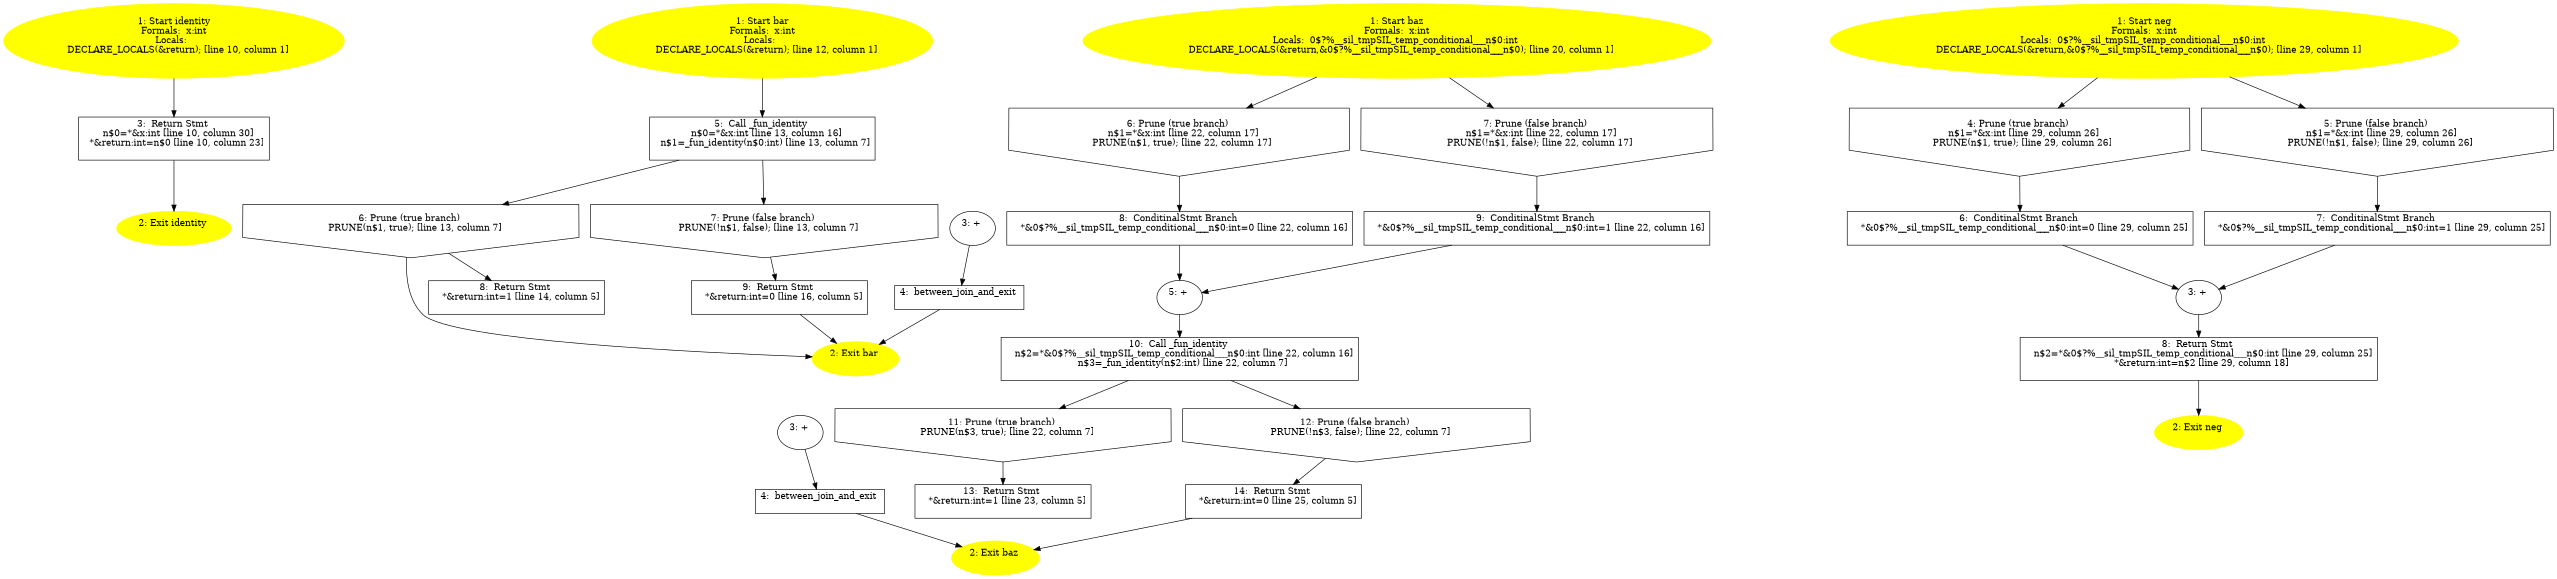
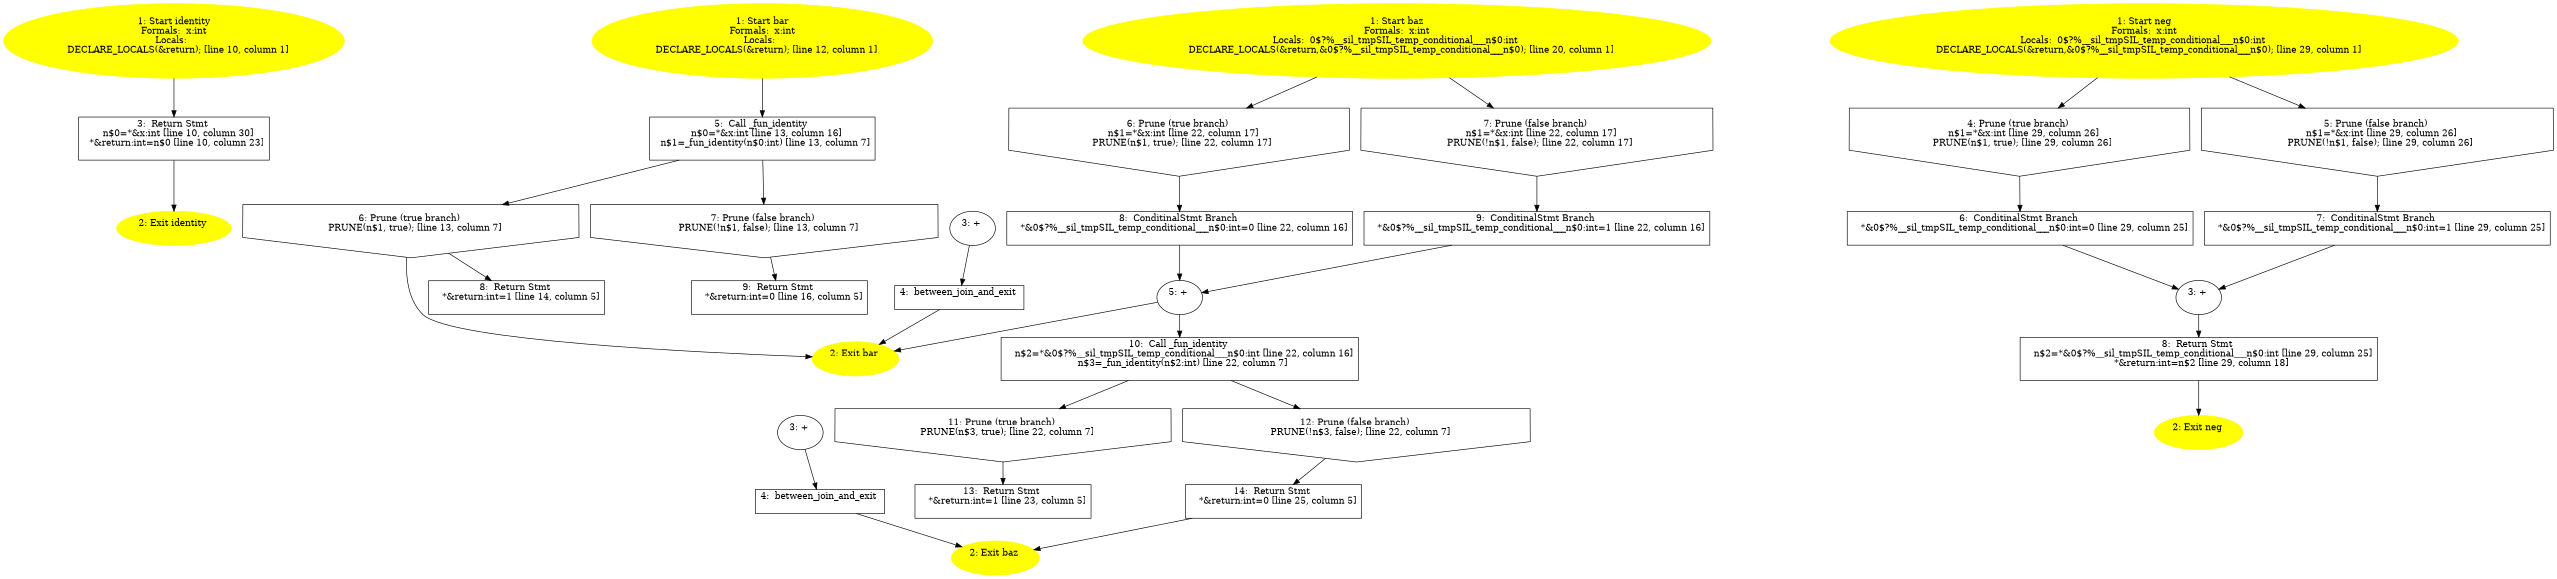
(816, 327) -> (1029, 326)
